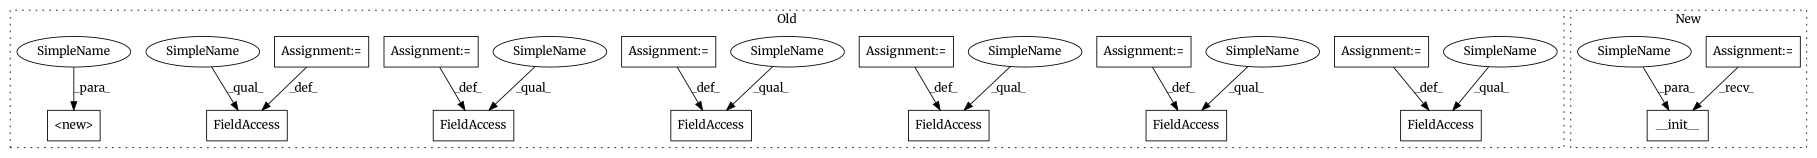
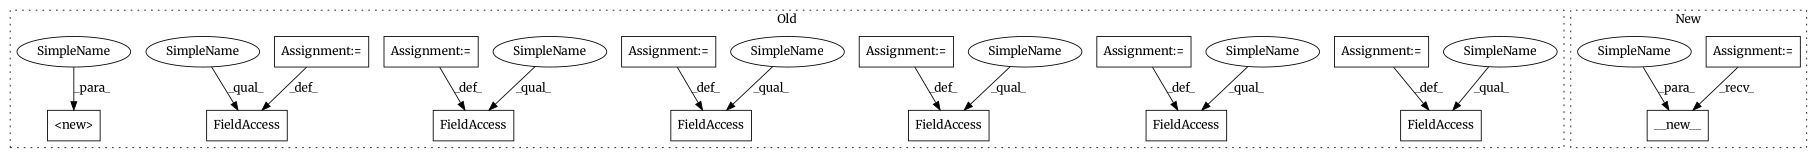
(1678, 126) -> (1678, 126)
